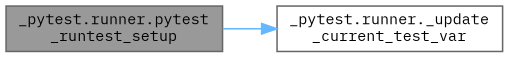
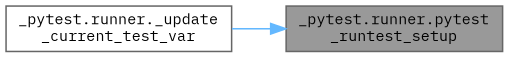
(242, 29) -> (251, 29)
